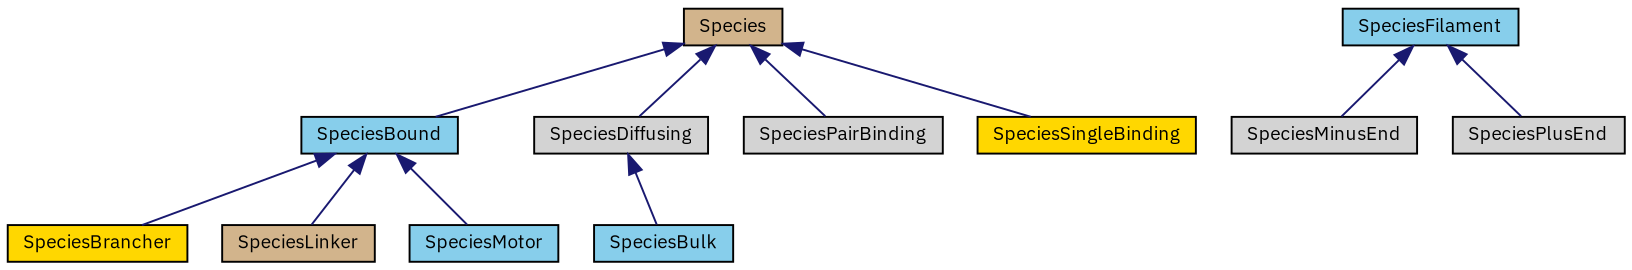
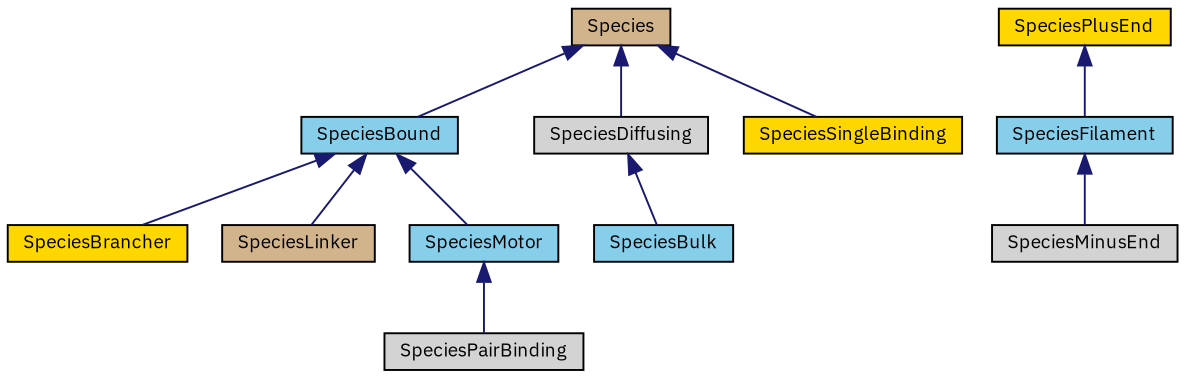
(795, 88) -> (484, 308)
(1492, 88) -> (1085, 91)
(1539, 135) -> (1085, 27)
